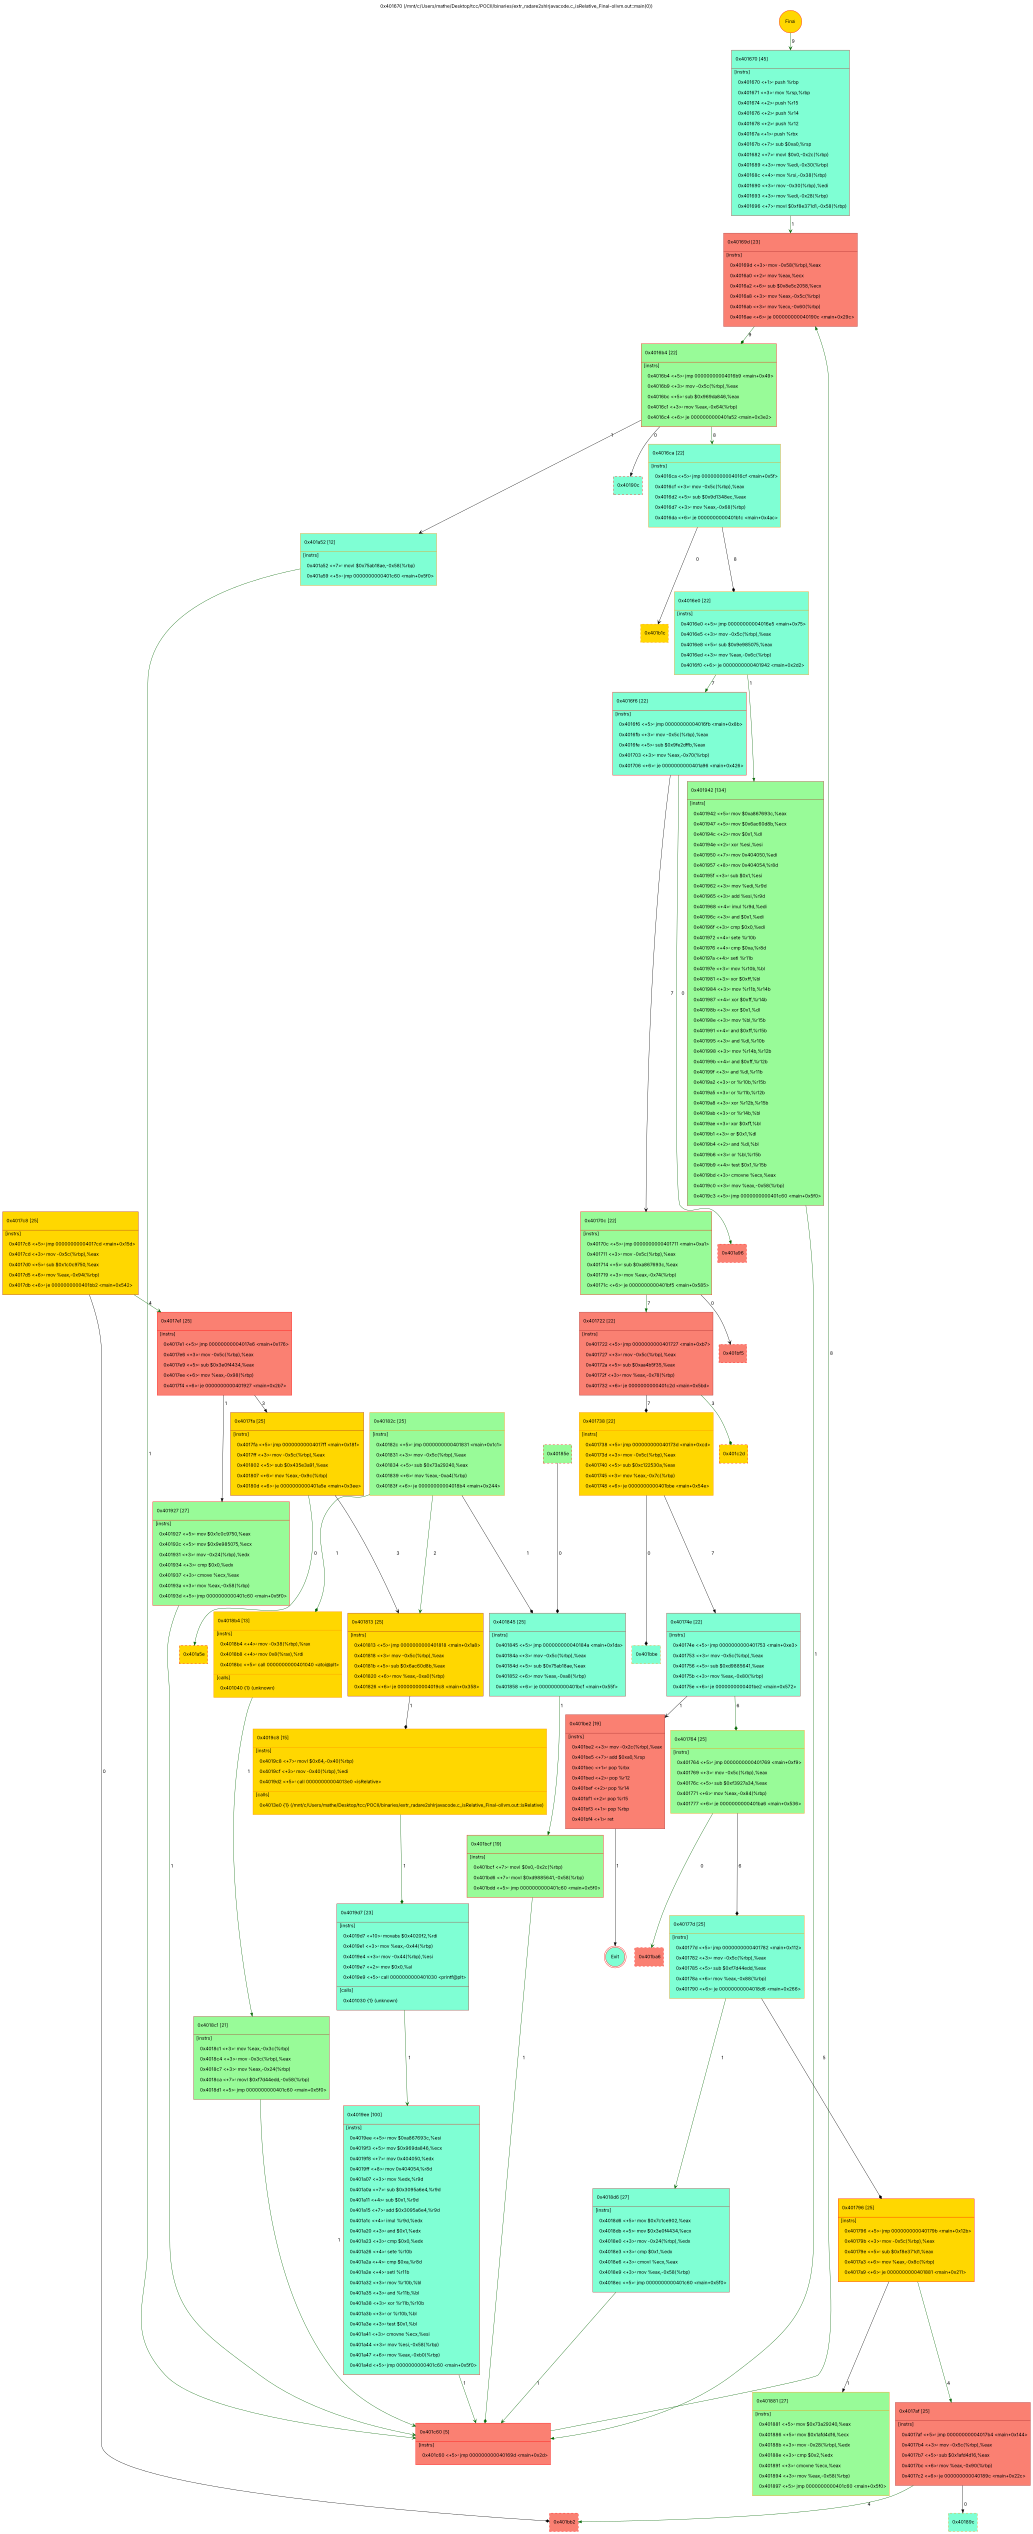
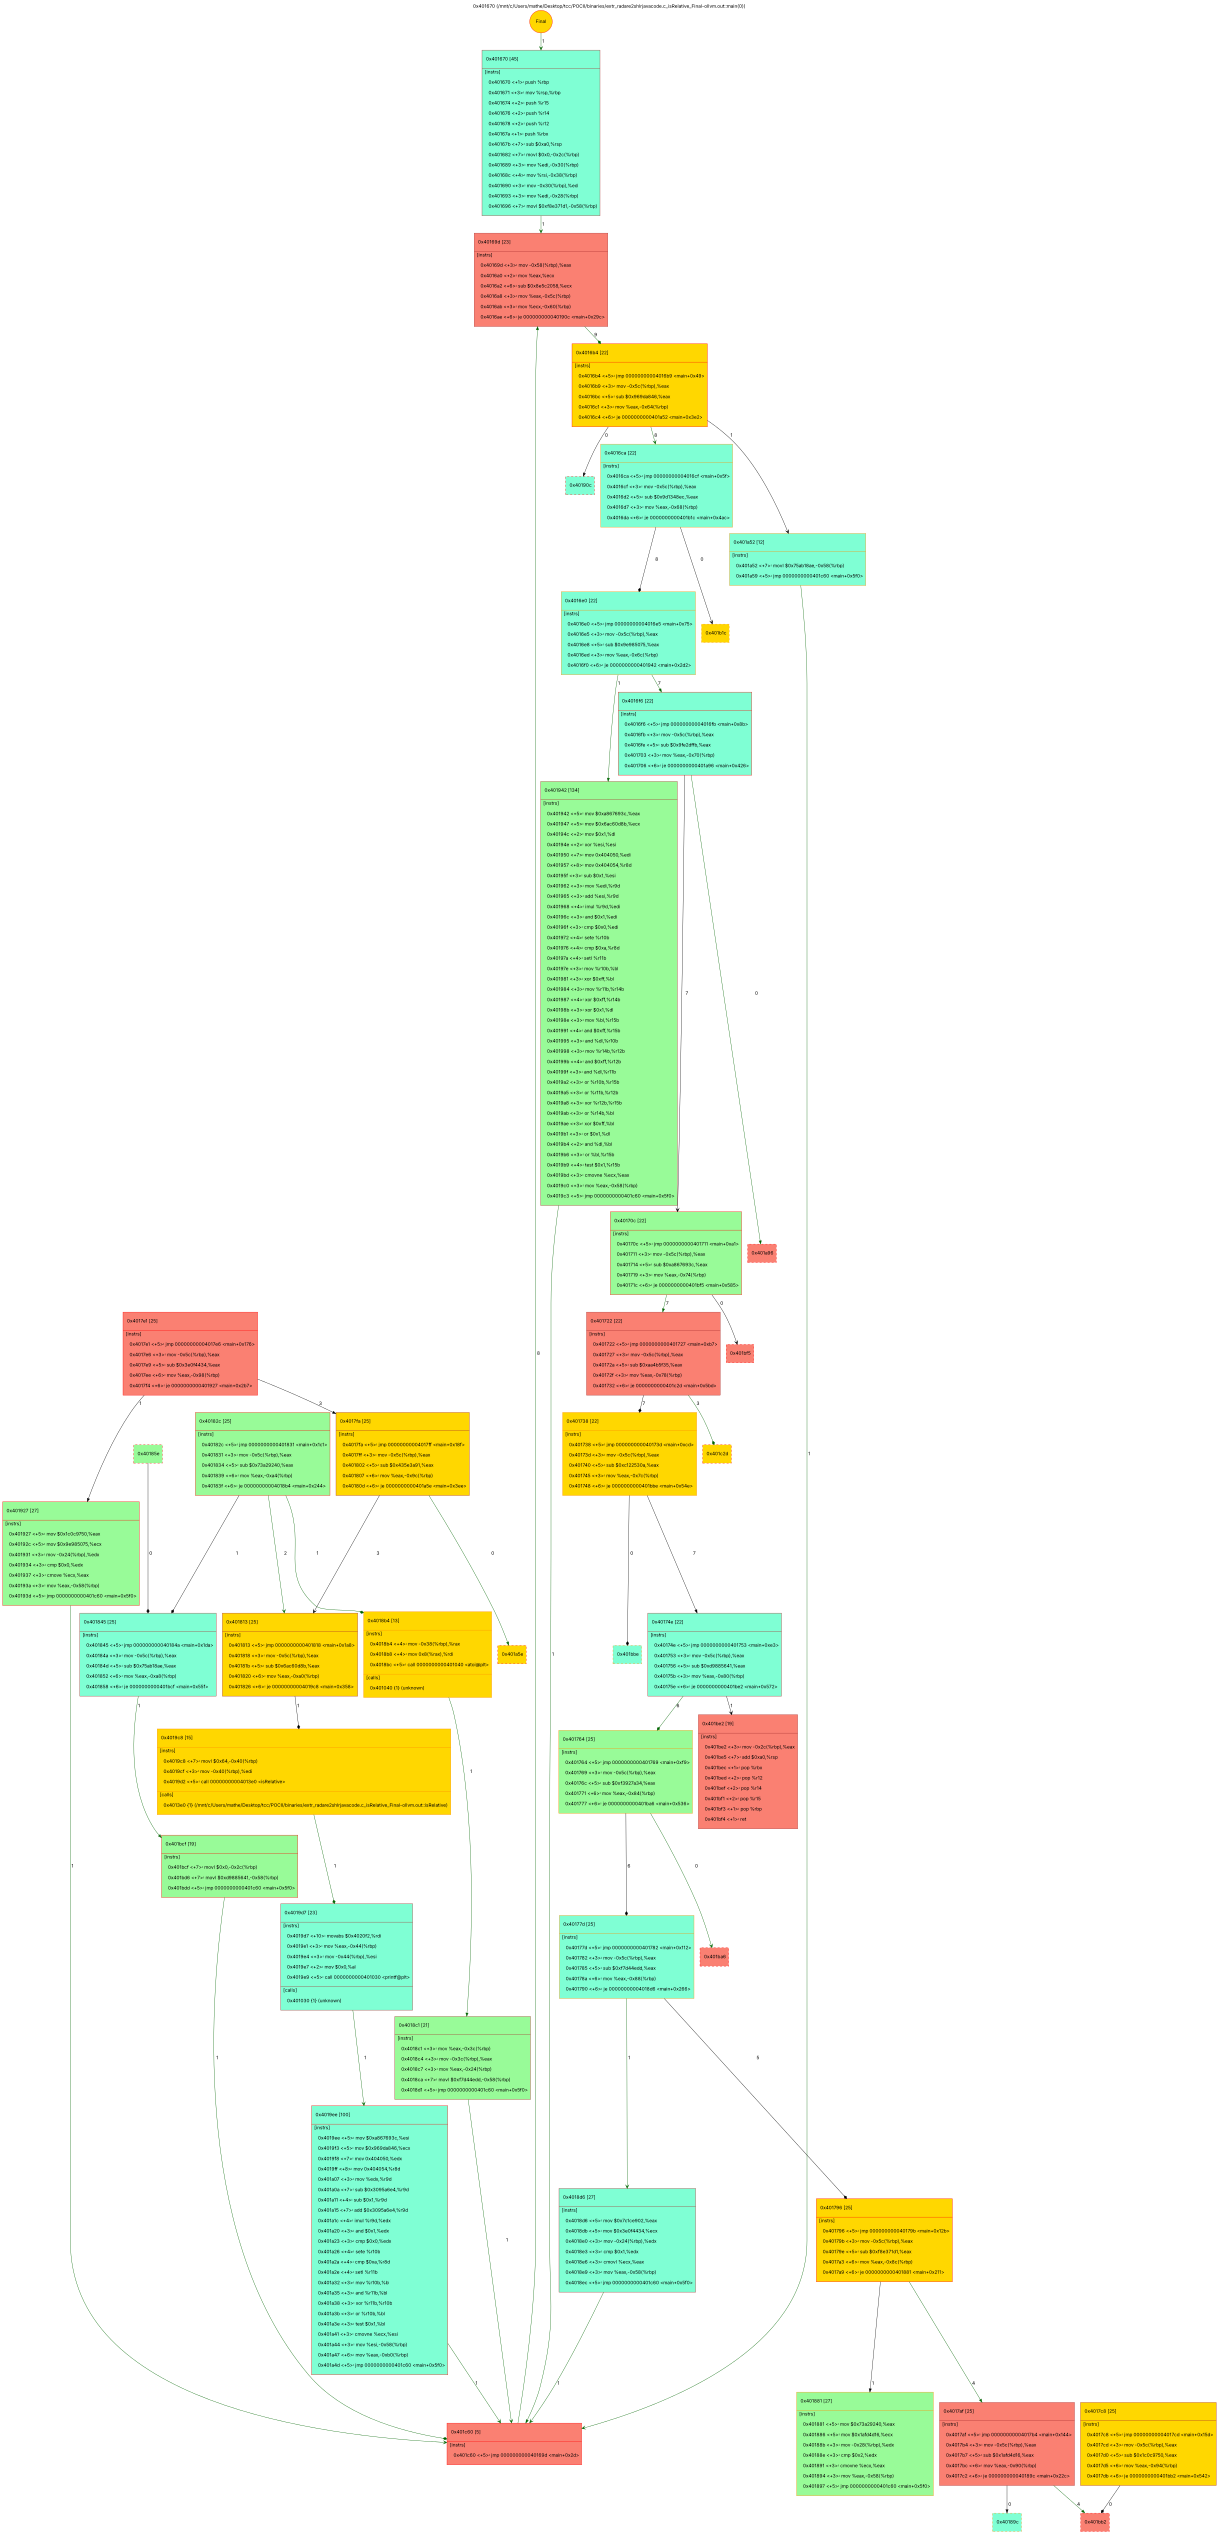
(793, 41) -> (543, 41)
(709, 385) -> (640, 385)
(145, 1302) -> none
(437, 1454) -> (263, 1454)
(615, 1957) -> none
